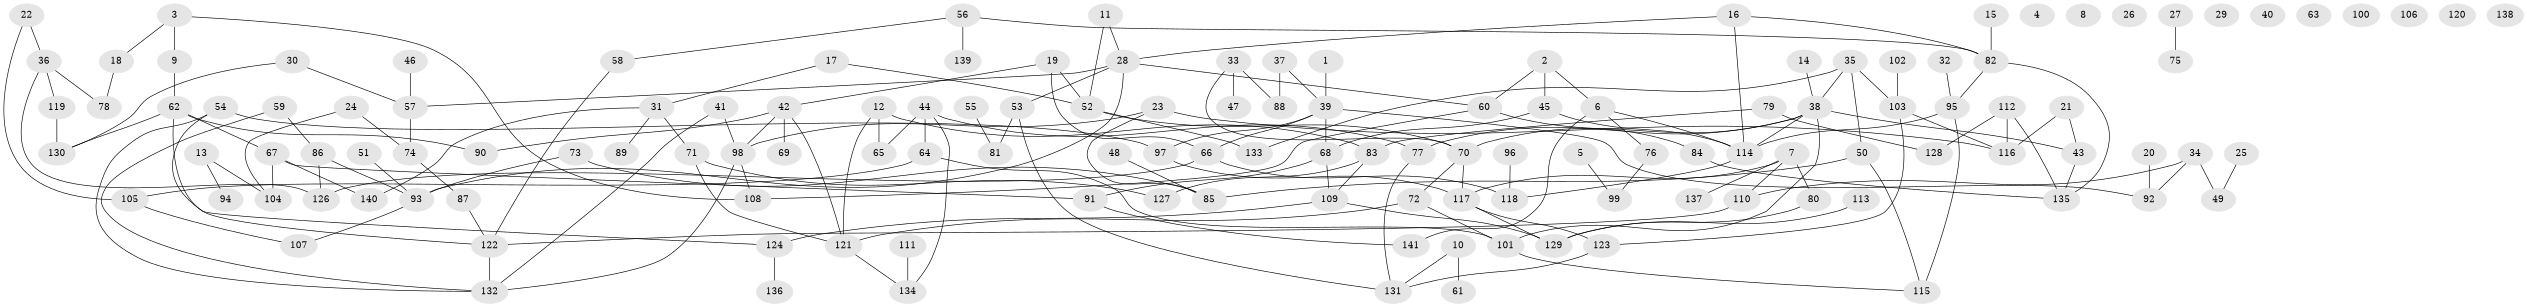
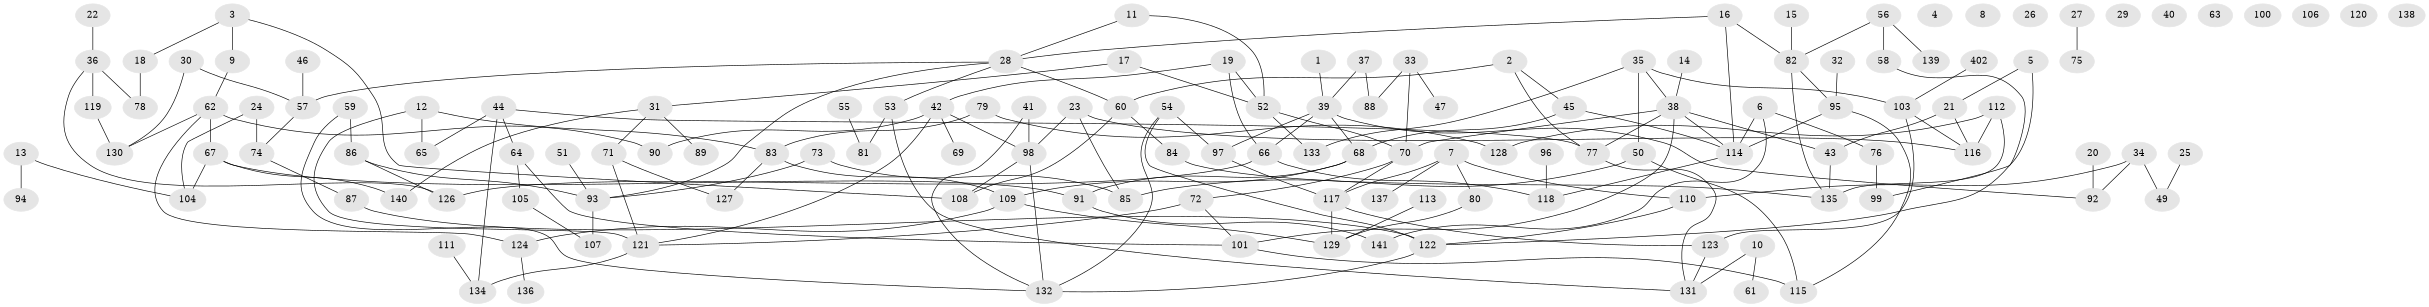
(1898, 61) -> (1979, 61)
(1570, 83) -> (1542, 114)
none -> (1990, 84)
(10, 146) -> none
(1115, 154) -> none
